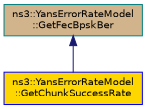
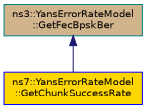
(73, 88) -> (73, 88)
